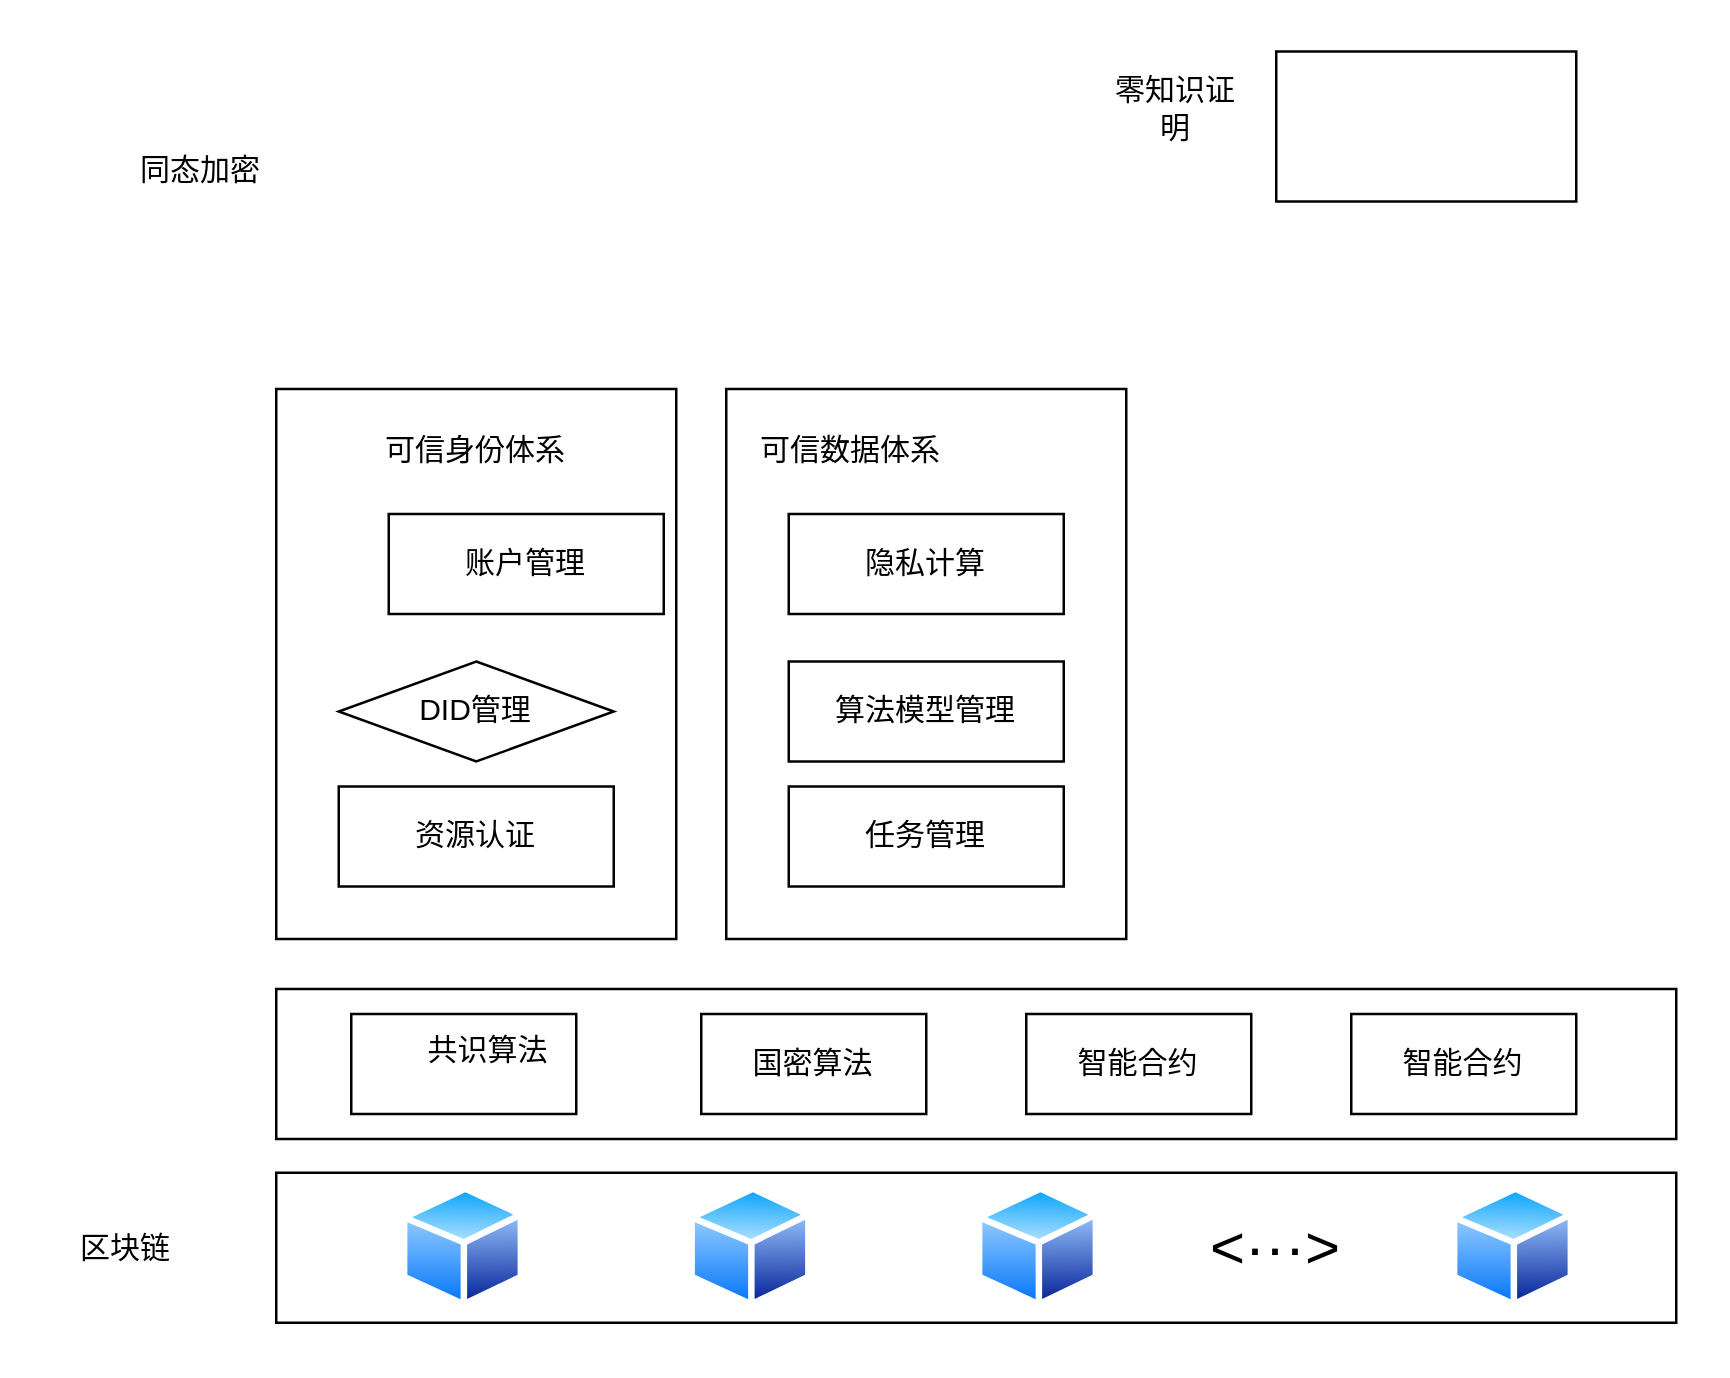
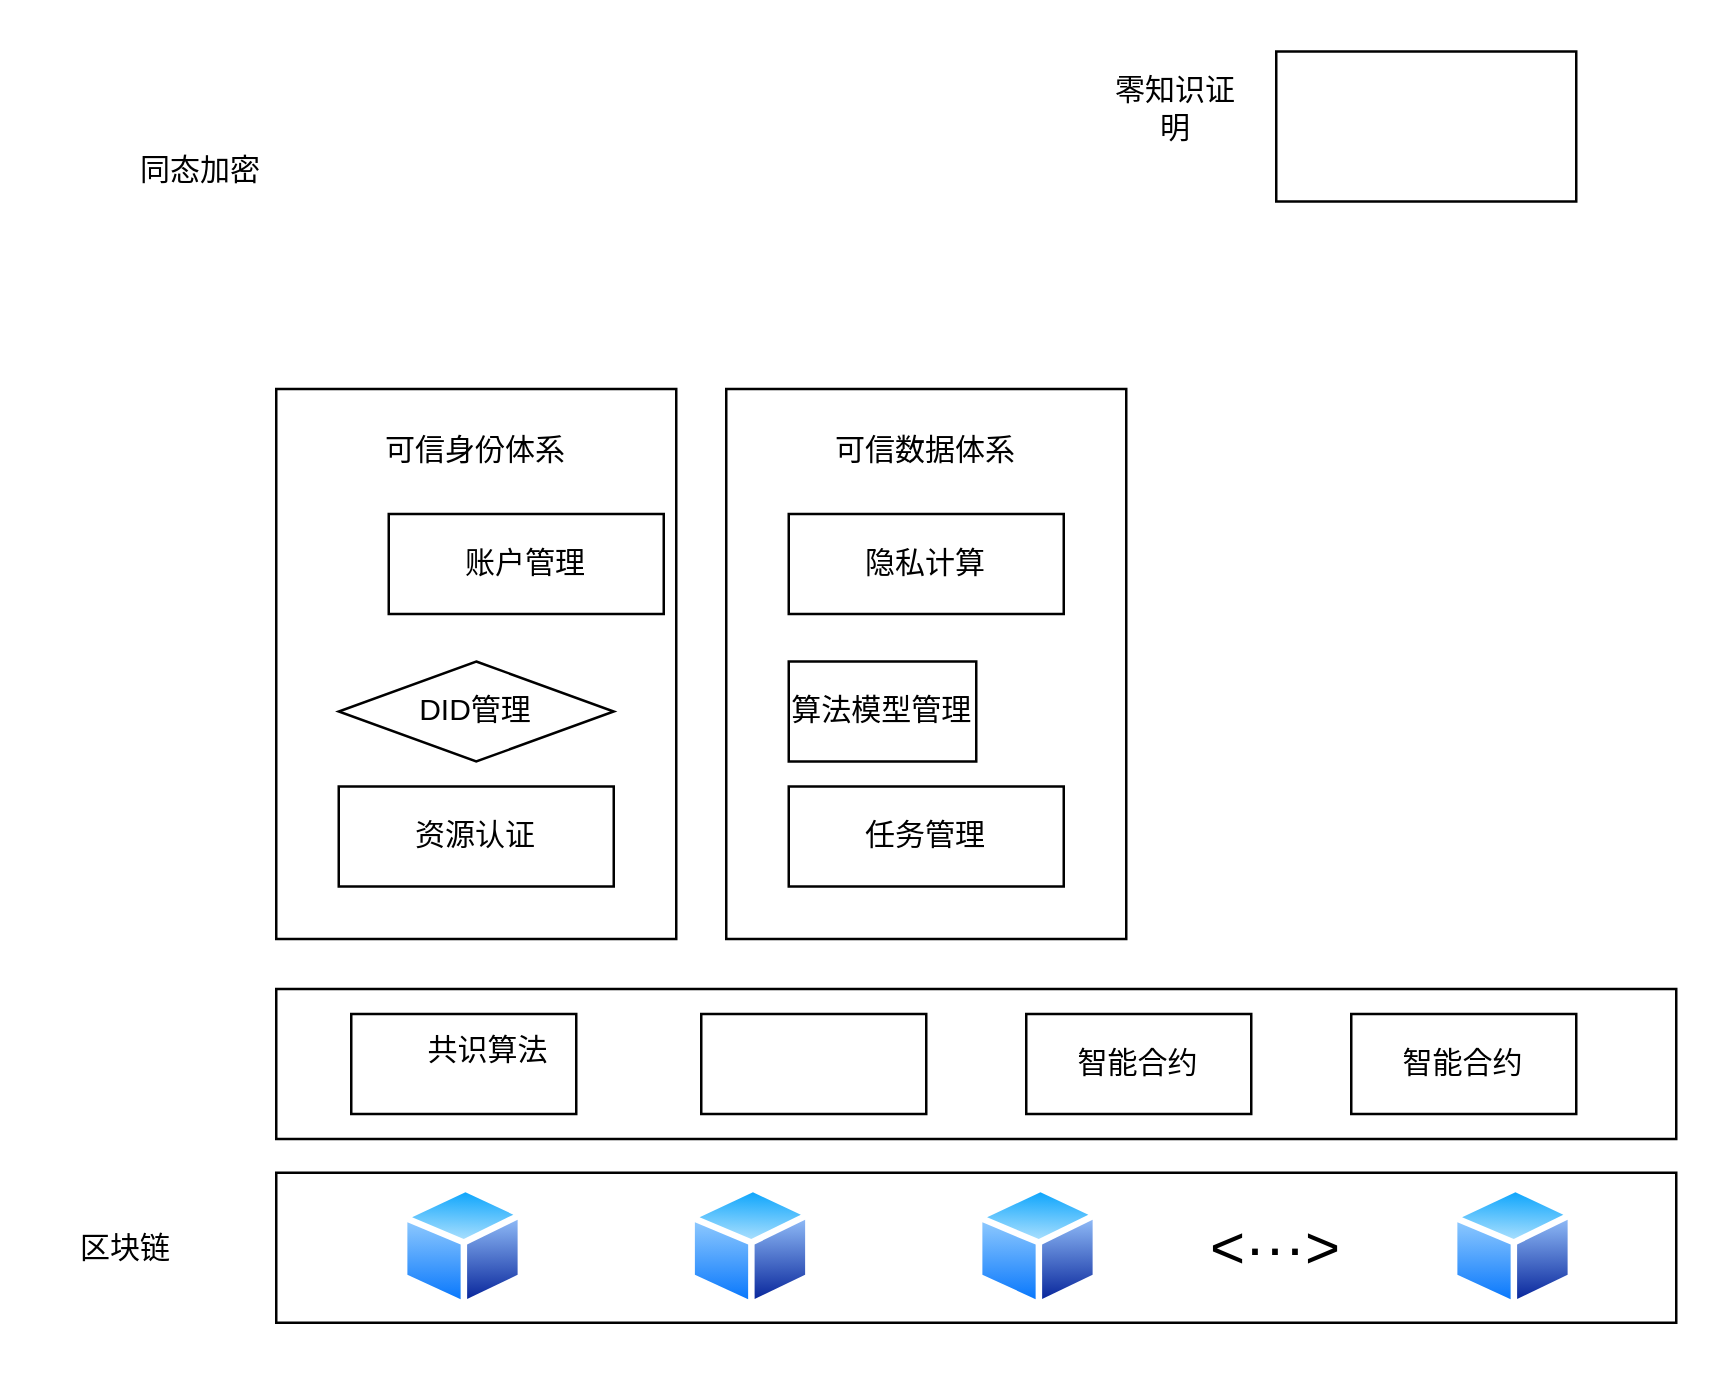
(851, 451) -> (926, 451)
(926, 711) -> (883, 711)
(814, 1064) -> none
